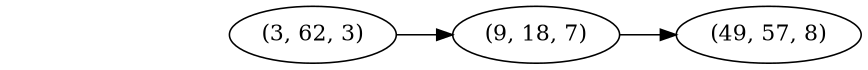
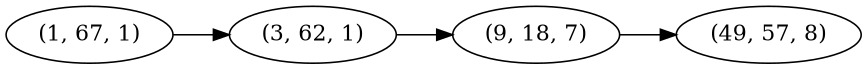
none -> (90, 35)
(313, 35) -> (313, 35)
